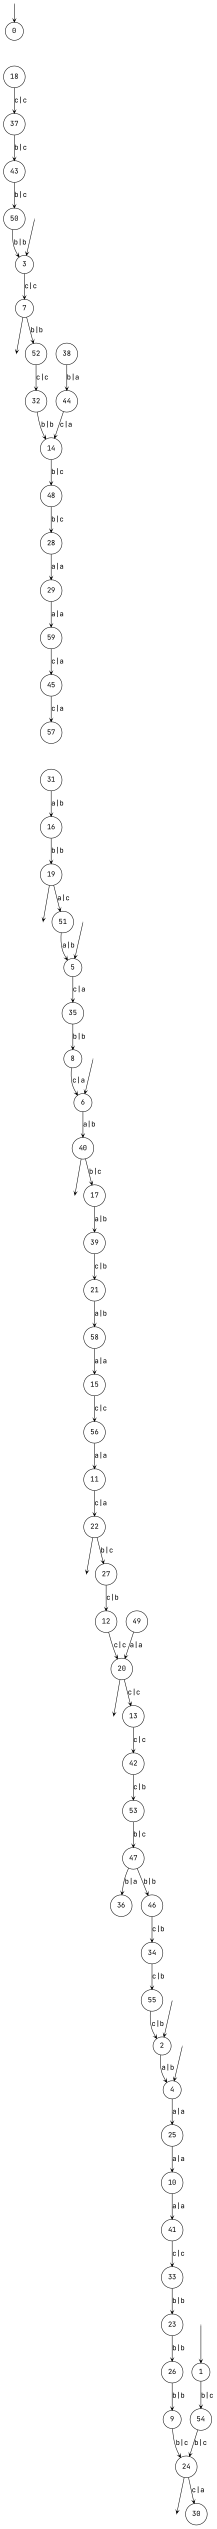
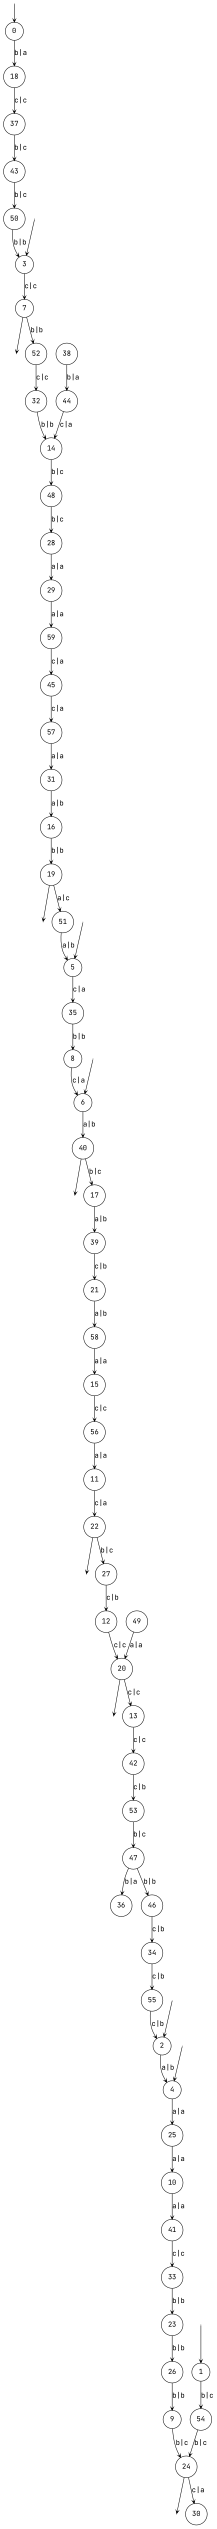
none -> (14, 52)
none -> (51, 755)
